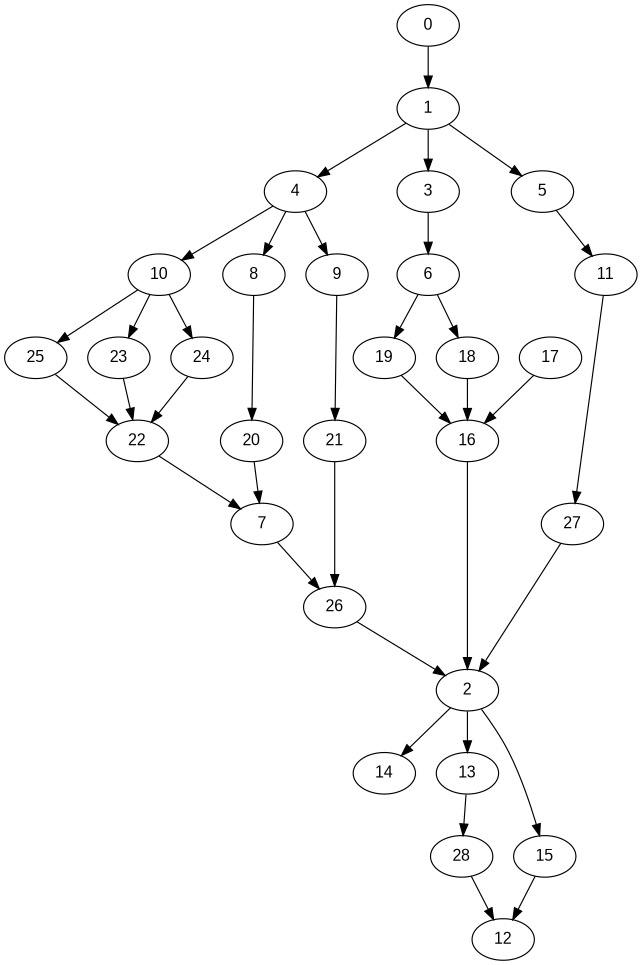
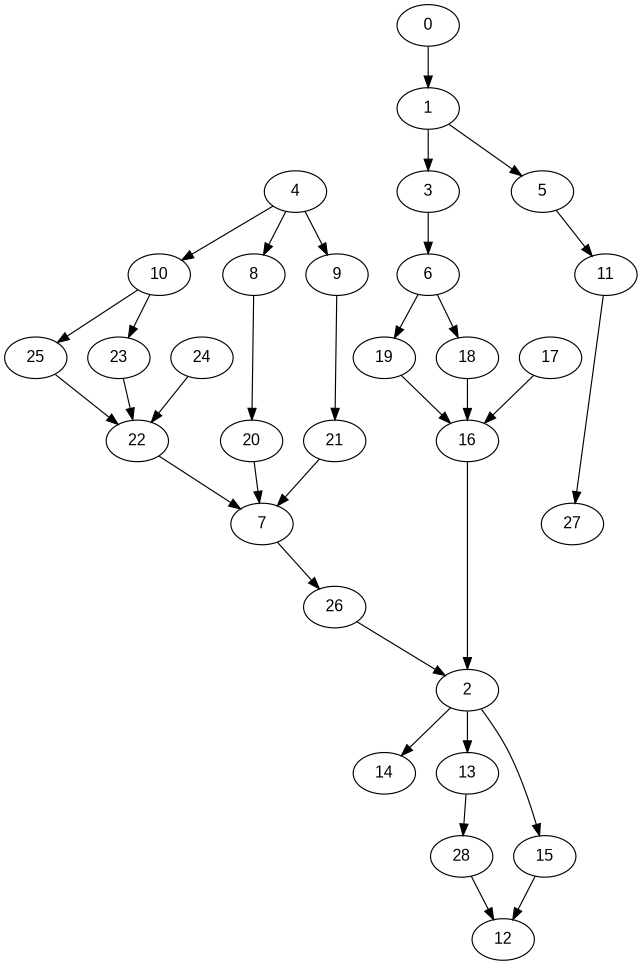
(367, 147) -> none
(178, 311) -> none
(335, 518) -> (302, 478)
(523, 602) -> none
